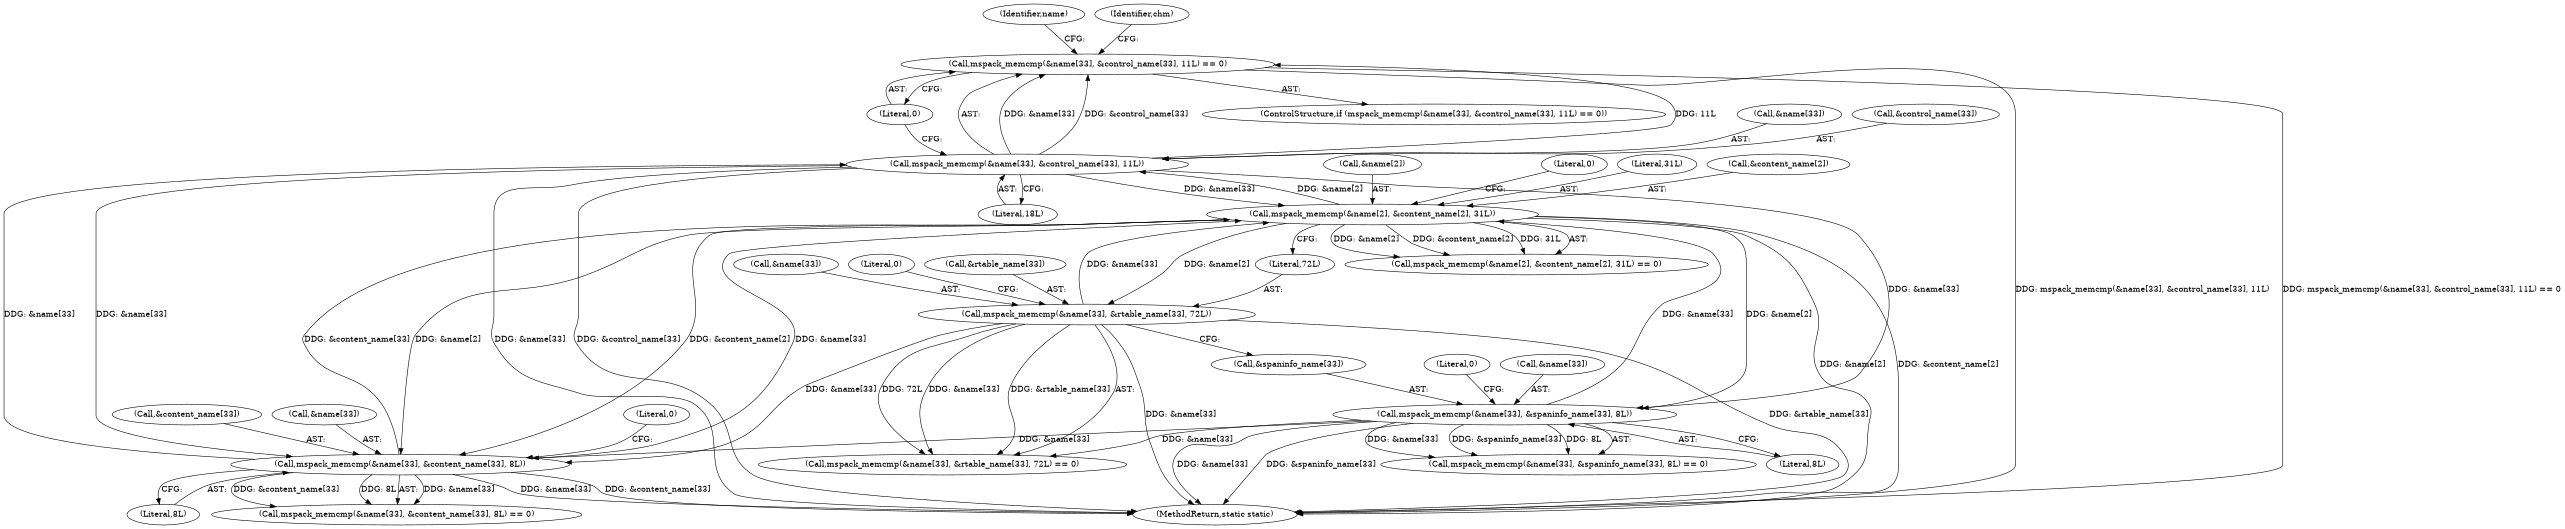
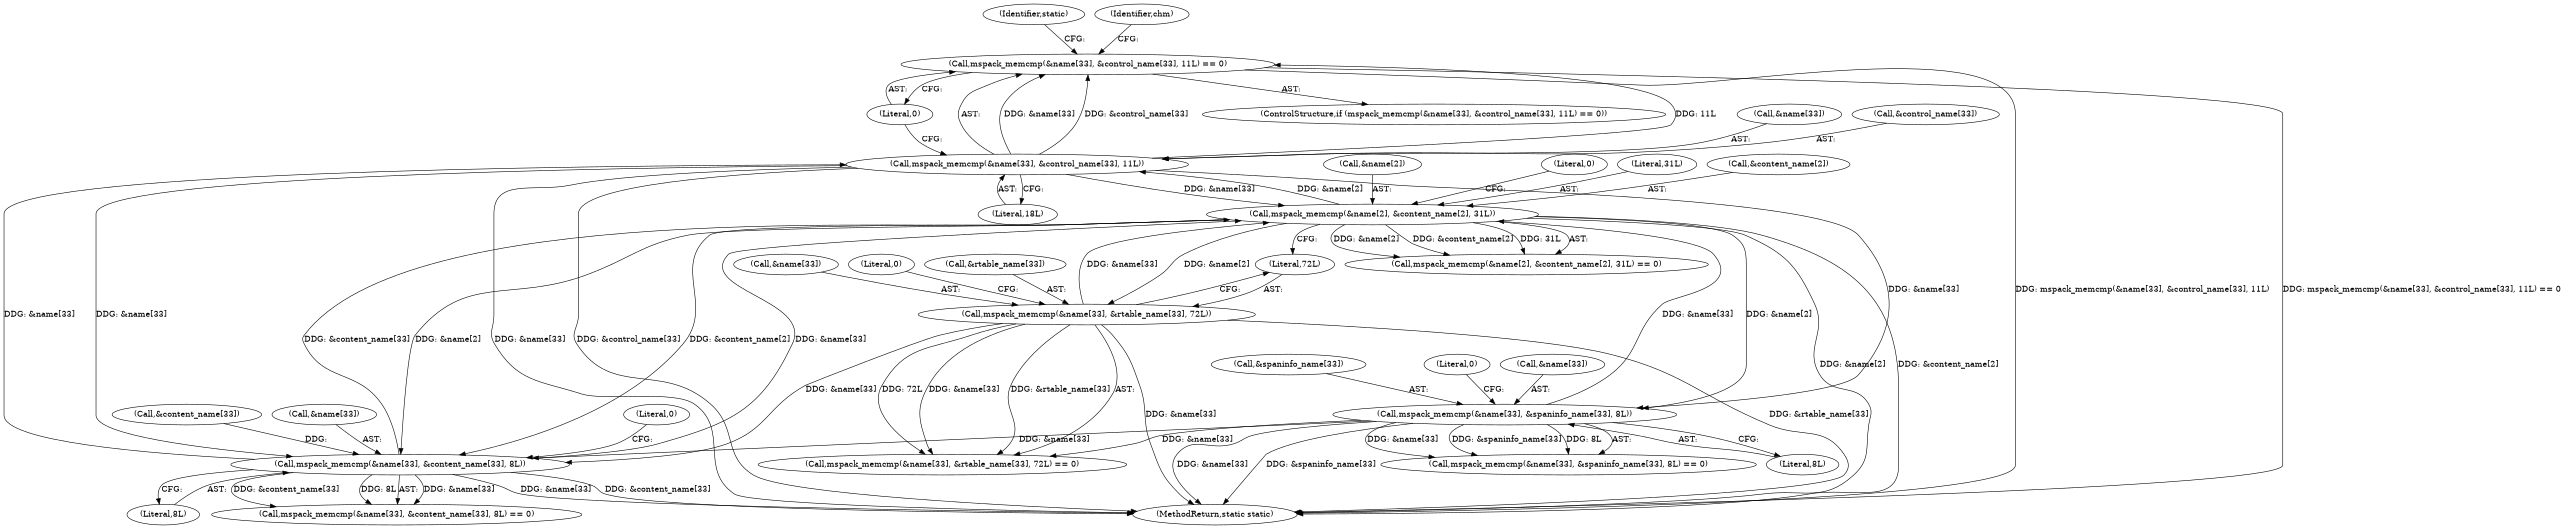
(1034, 14) -> (1034, 14)
(1187, 339) -> (1200, 291)
(317, 440) -> (317, 440)
